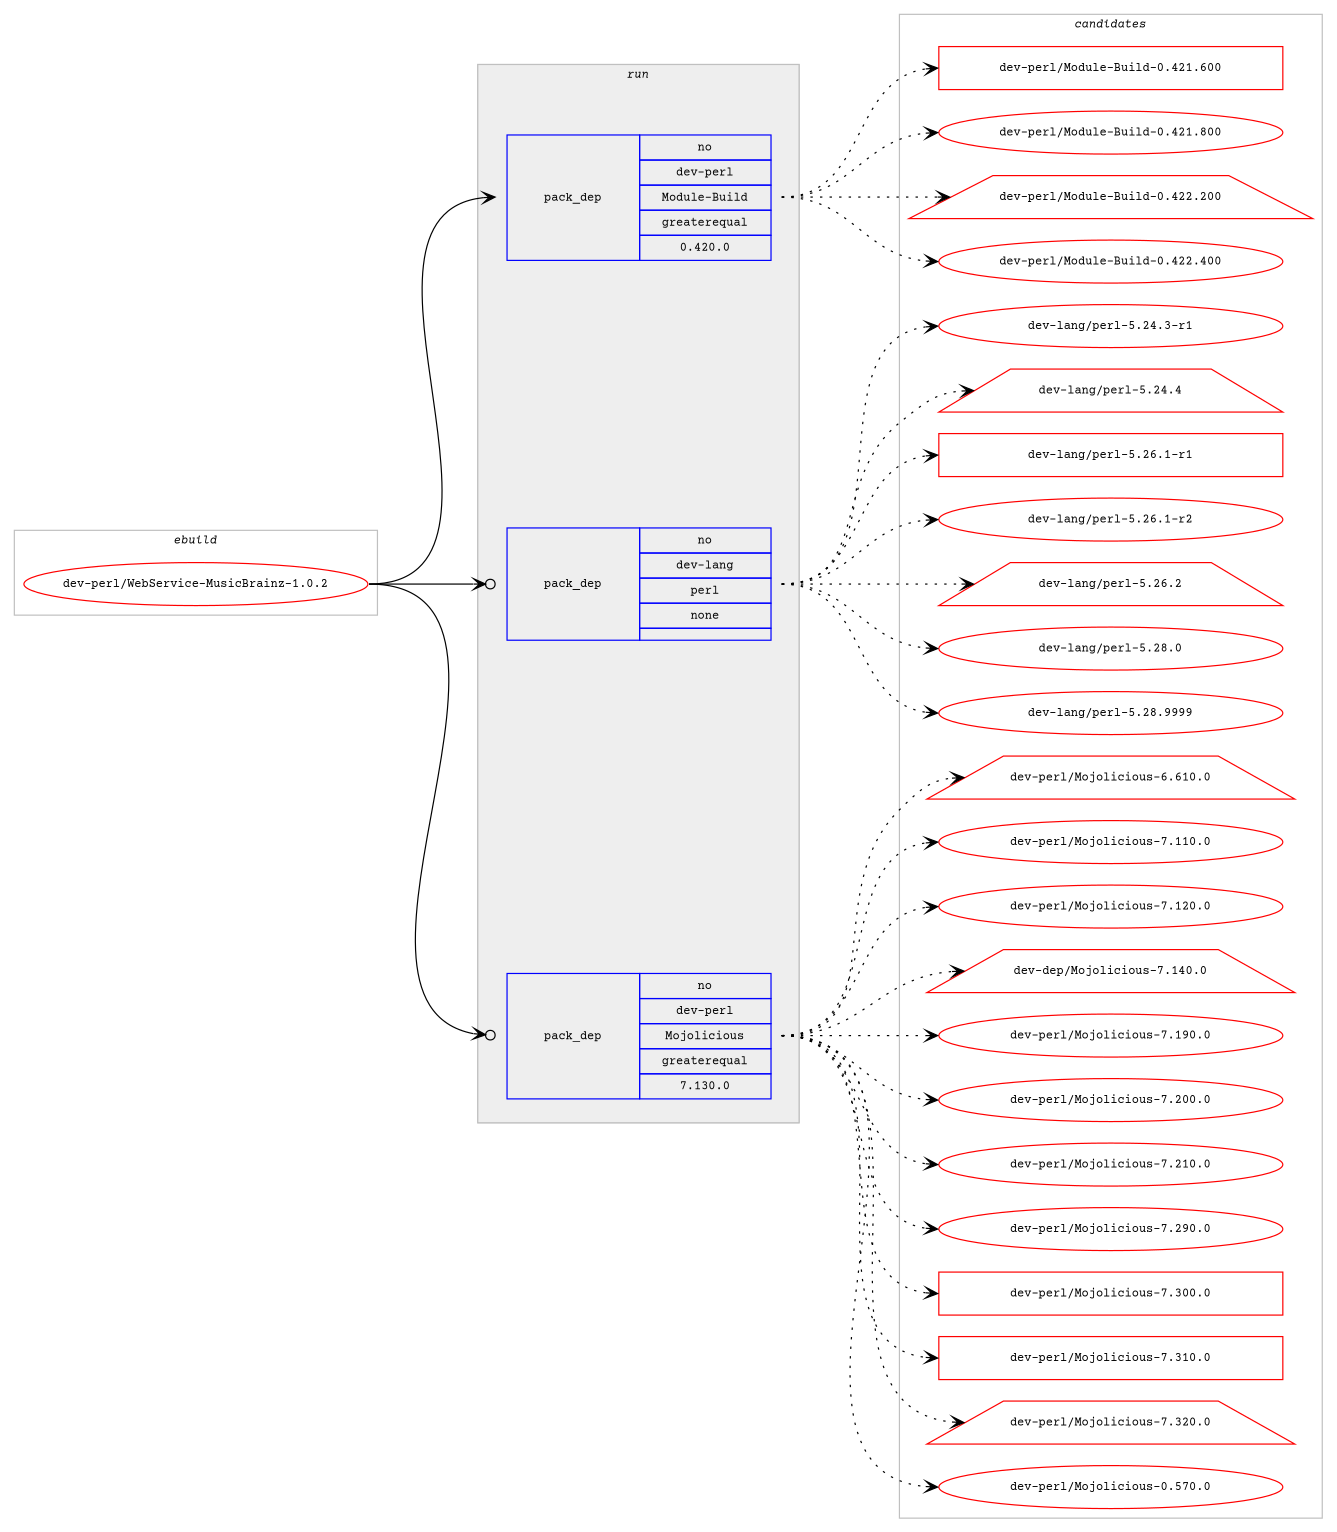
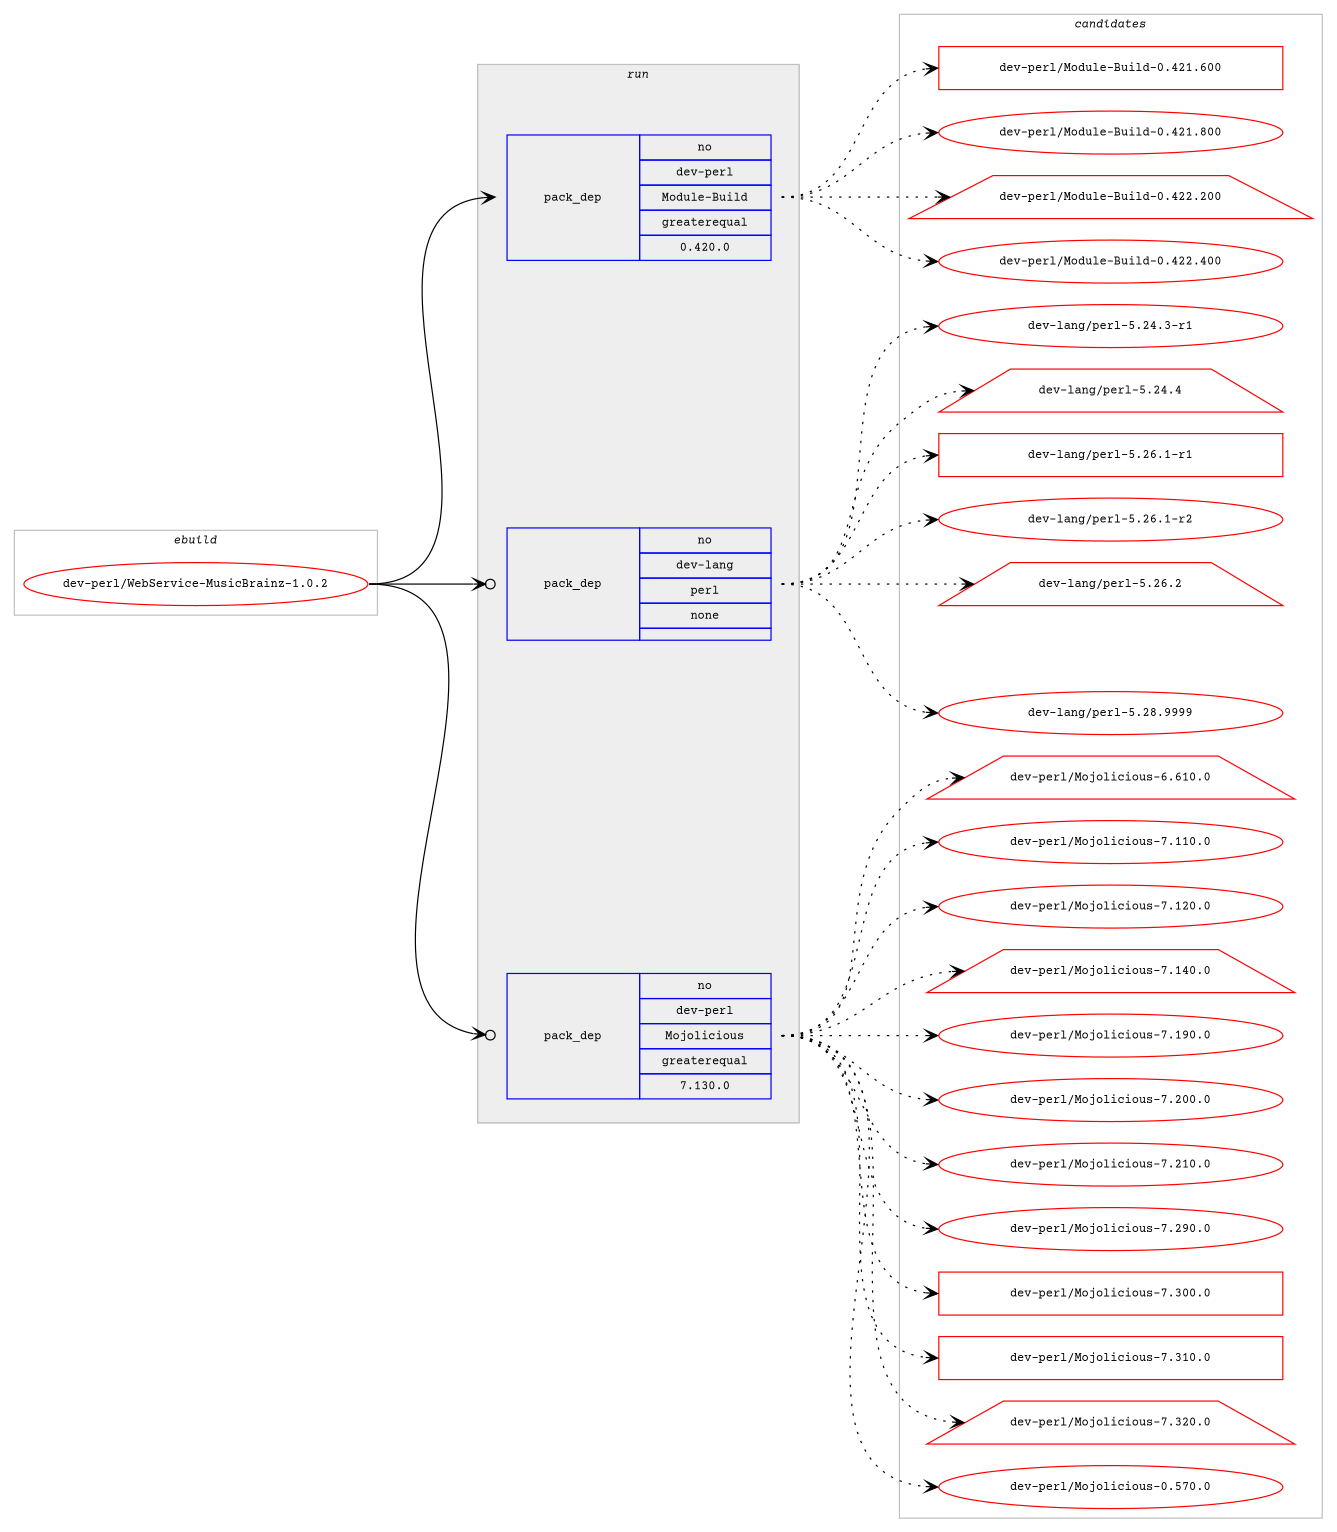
(1111, 649) -> none
(1111, 971) -> (1111, 971)
